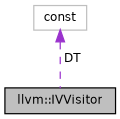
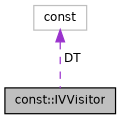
(60, 101) -> (60, 101)
